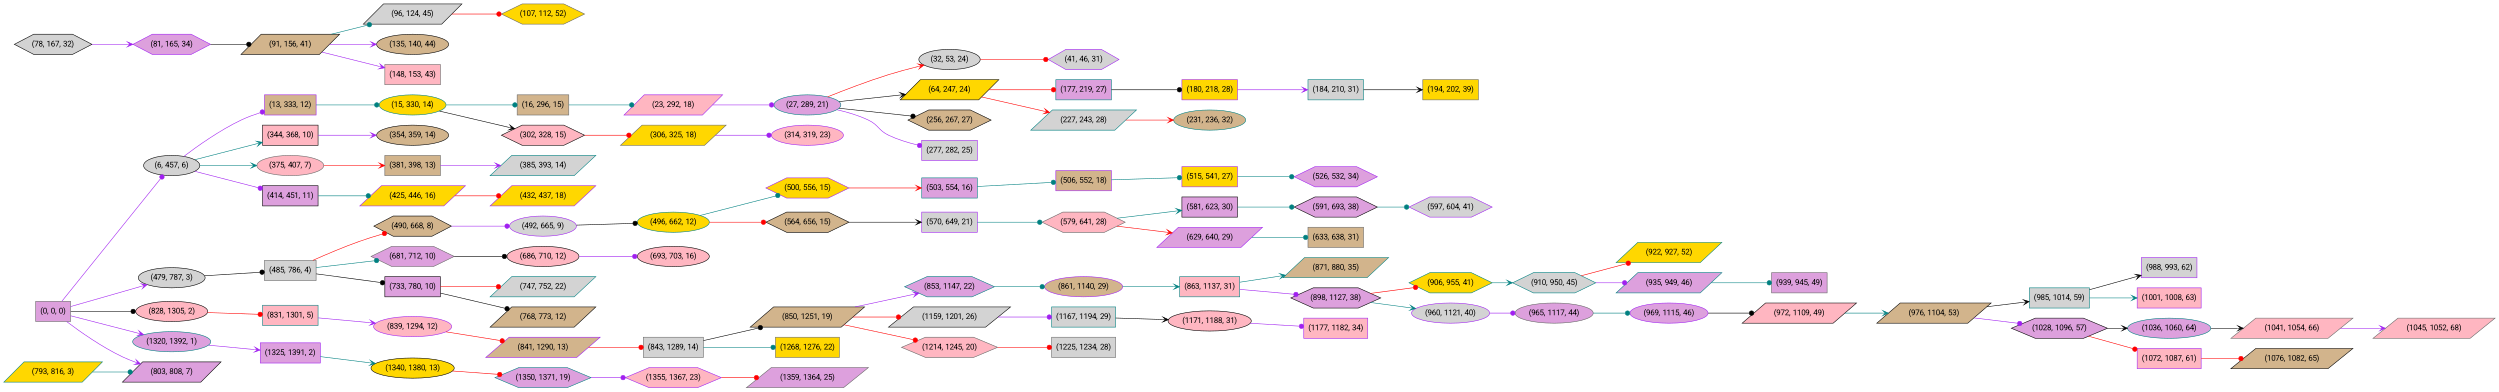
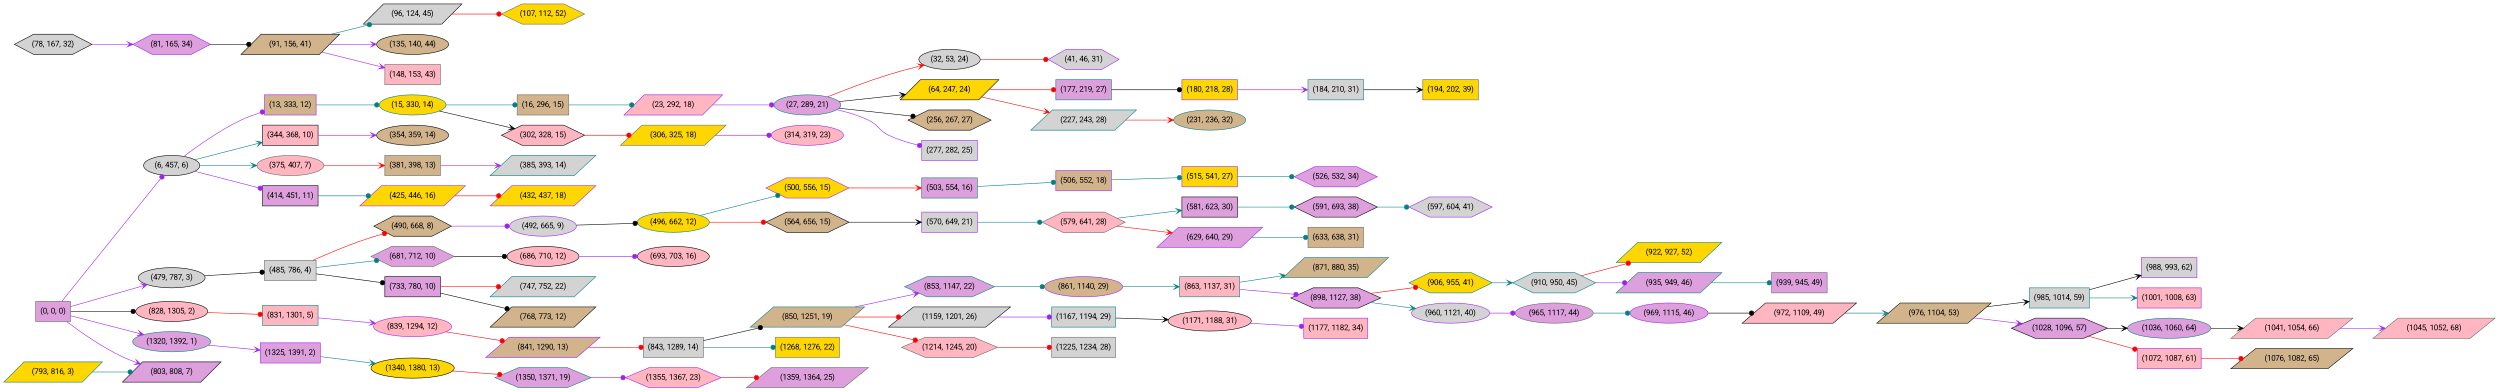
(807, 317) -> (807, 317)
(1996, 321) -> (1995, 320)
